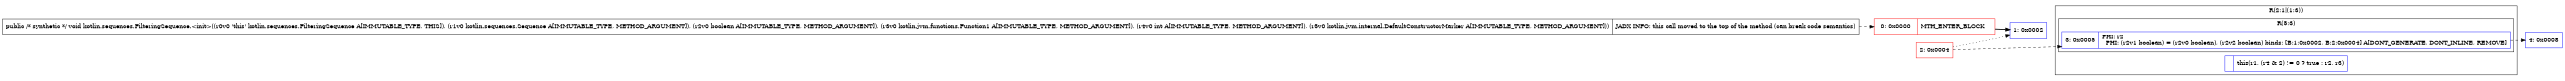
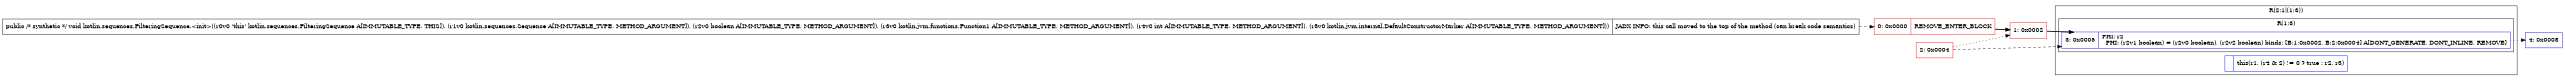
(2286, 24) -> (2286, 24)
(1953, 27) -> (1953, 27)
(2028, 31) -> (2028, 31)
none -> (2061, 32)
(2516, 40) -> (2516, 40)
